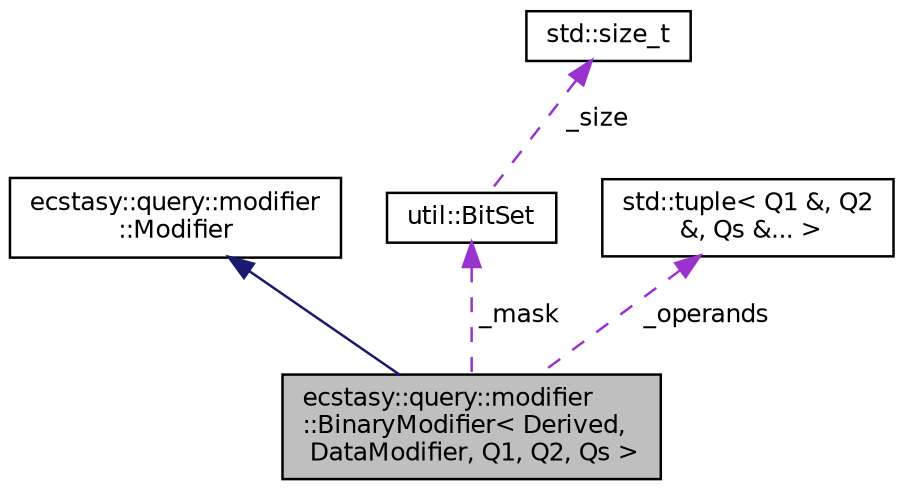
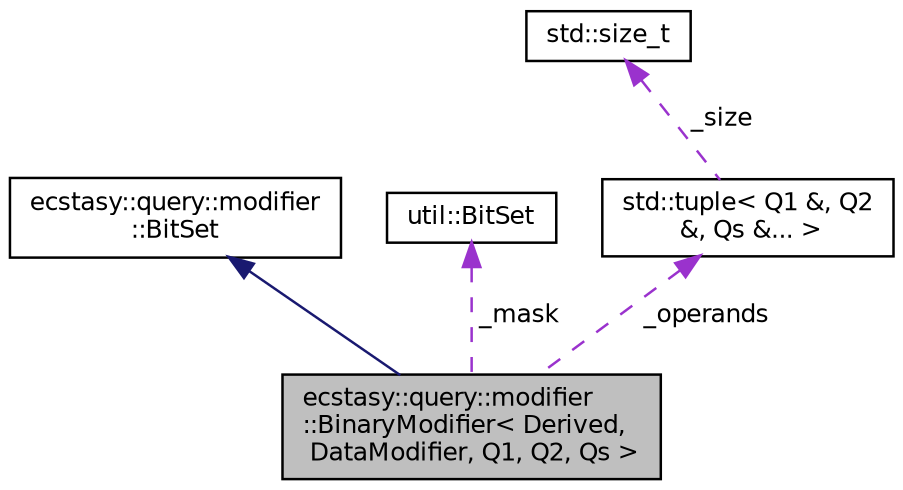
(532, 137) -> (681, 130)
(175, 218) -> (175, 218)
